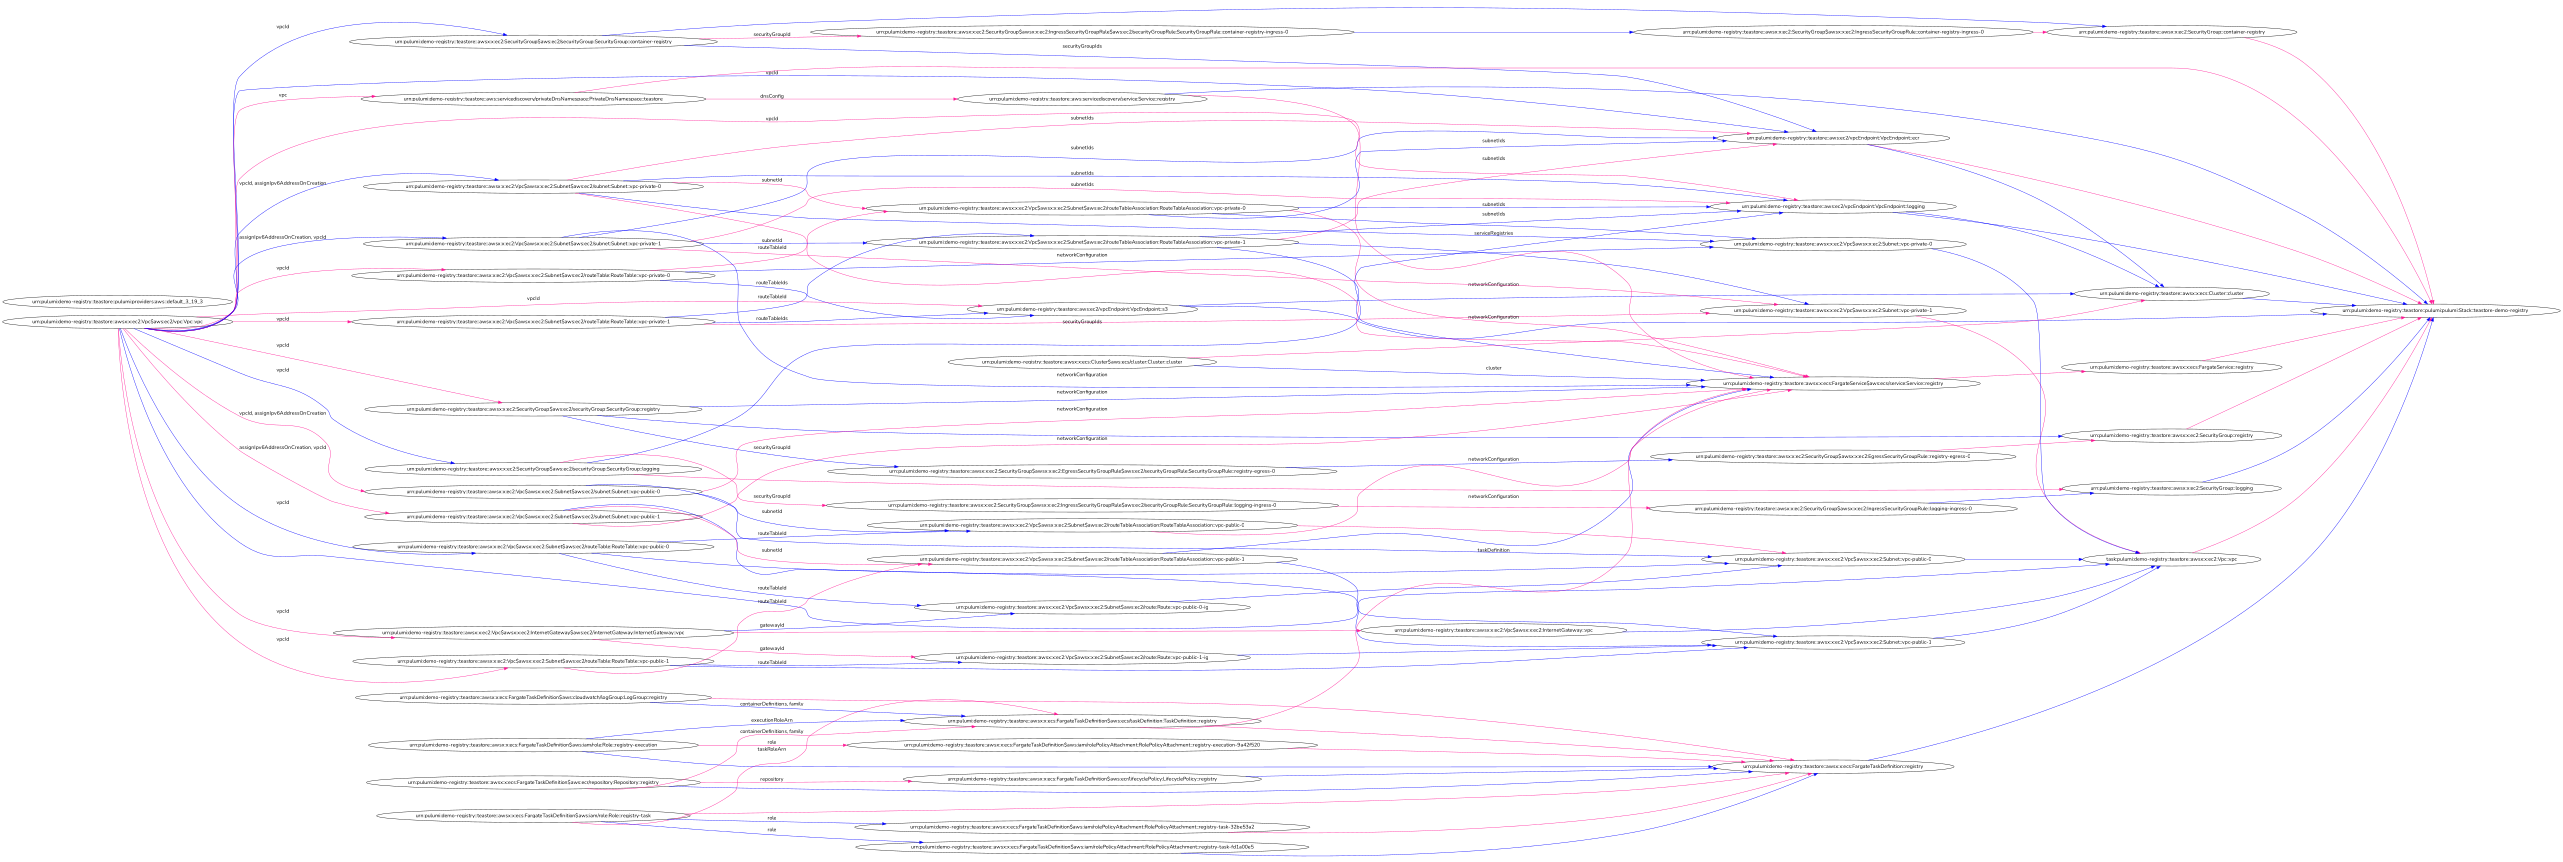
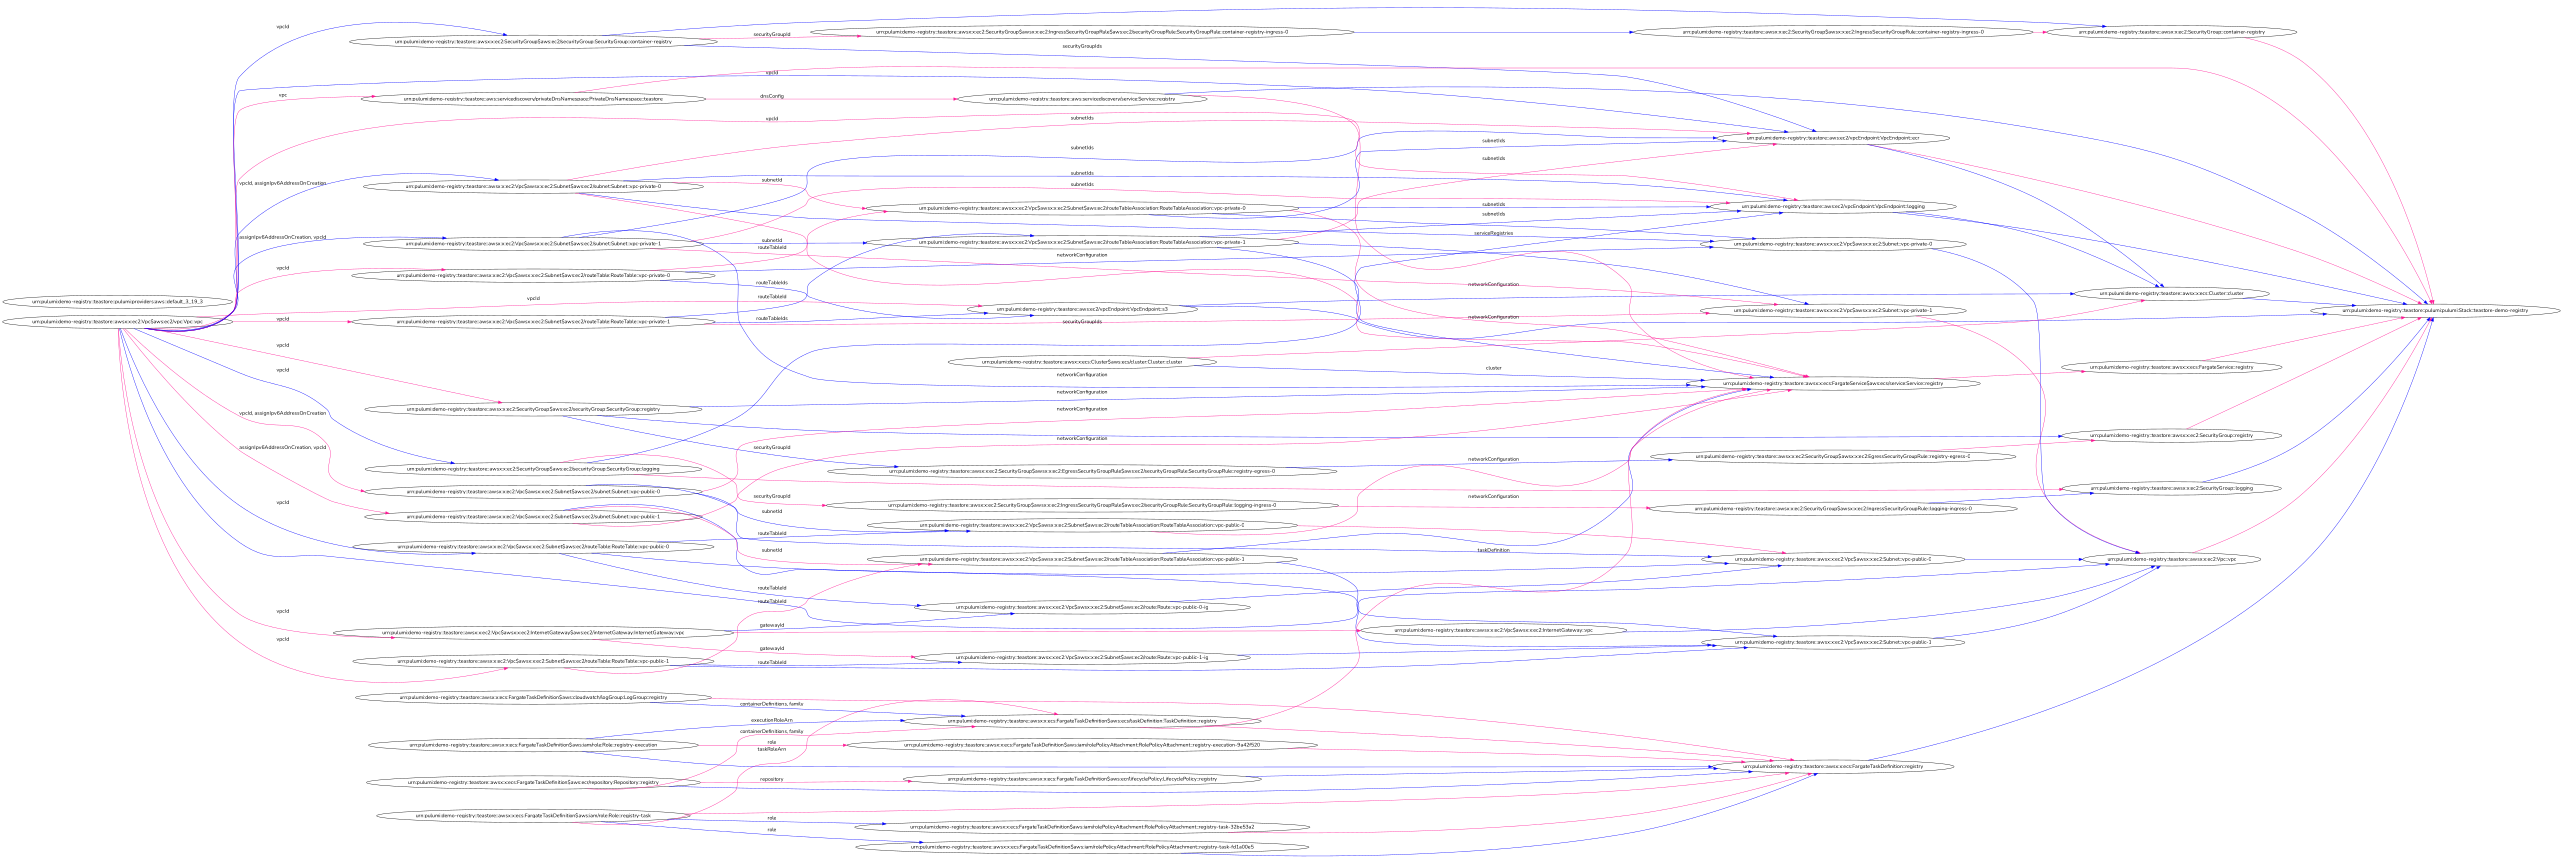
(2172, 559) -> (2172, 559)
